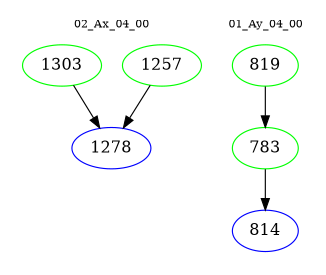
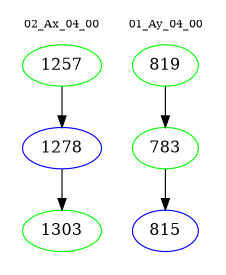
(84, 102) -> (62, 184)
(265, 231) -> (165, 231)
